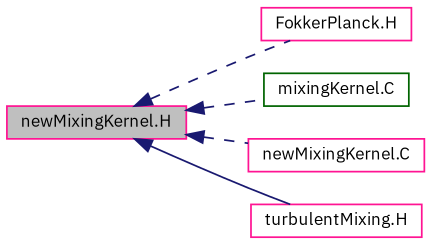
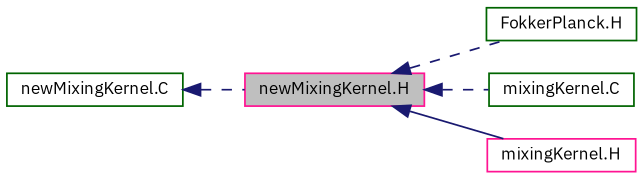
(336, 24) -> (561, 24)
(226, 140) -> (223, 90)
(336, 155) -> (95, 90)
(336, 221) -> (561, 155)
